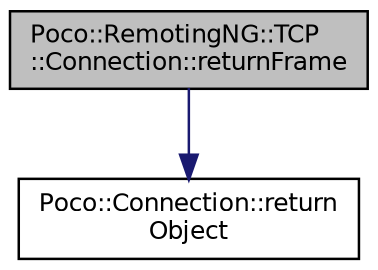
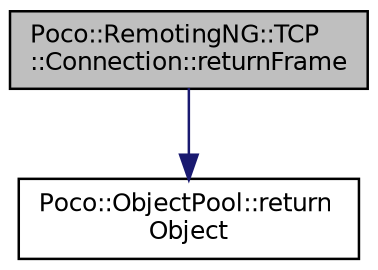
(189, 219) -> (189, 219)
